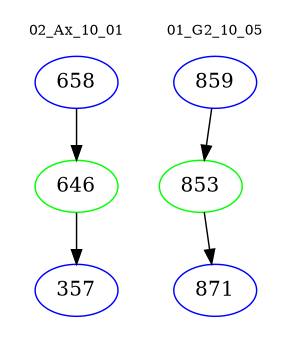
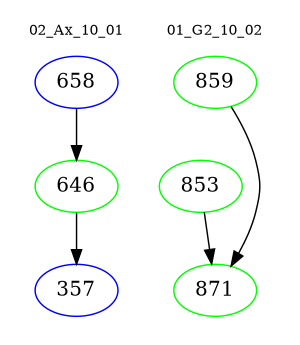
(215, 31) -> (215, 31)
(215, 82) -> (215, 82)
(209, 127) -> (259, 179)
(215, 290) -> (215, 290)
